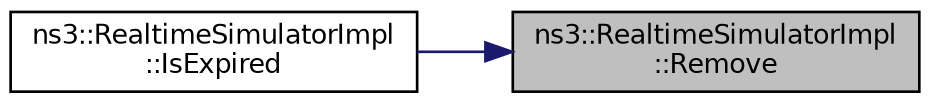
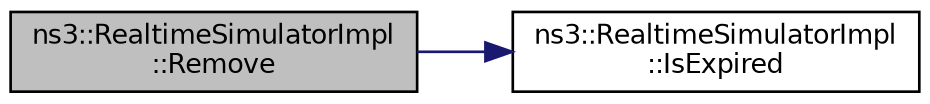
(451, 52) -> (451, 52)
